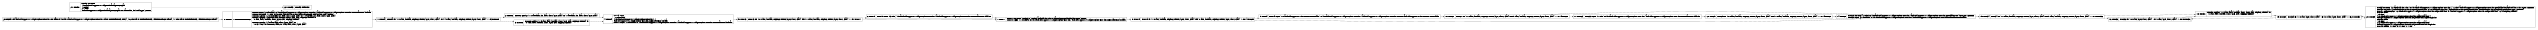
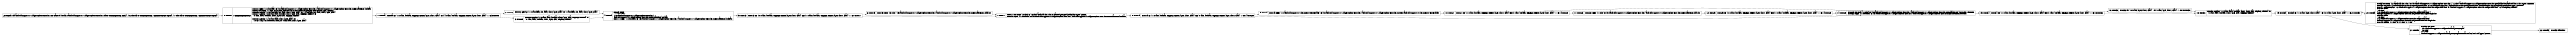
(2234, 18) -> (2366, 25)
